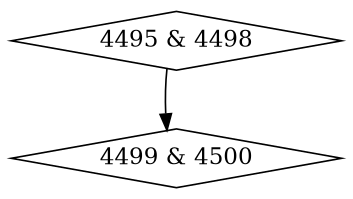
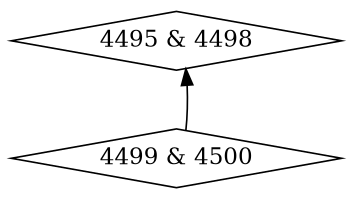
(166, 91) -> (187, 108)
